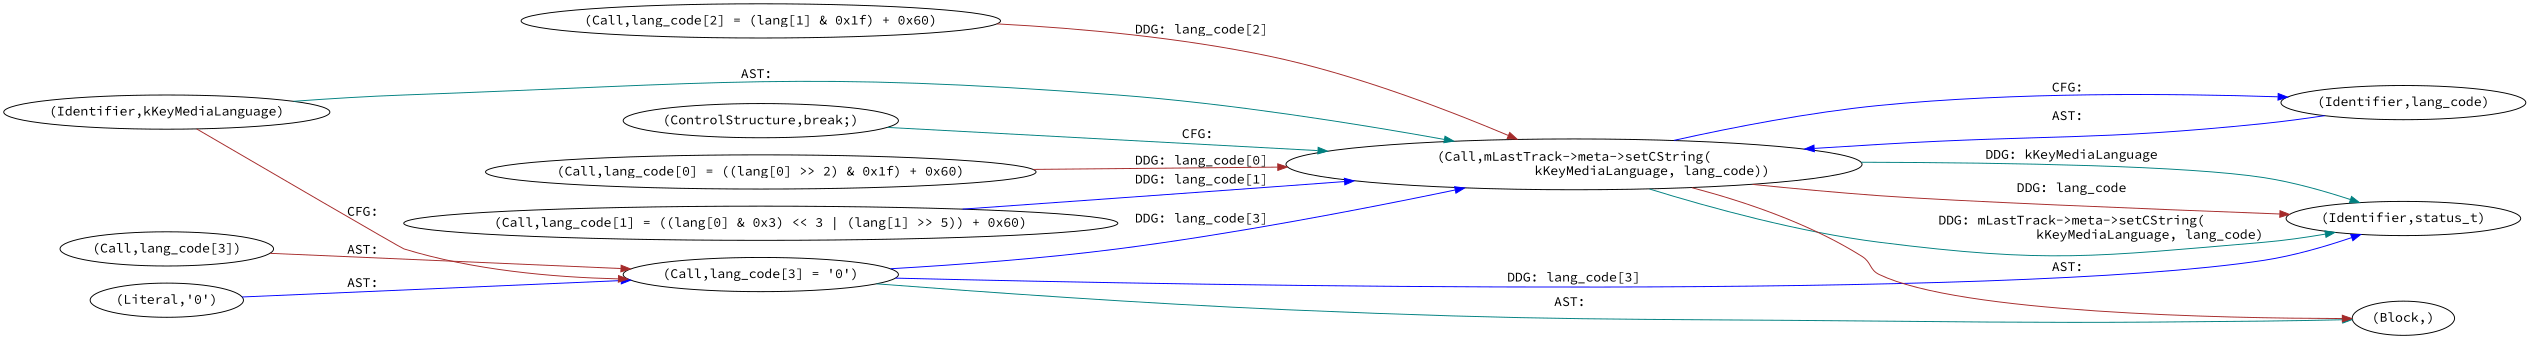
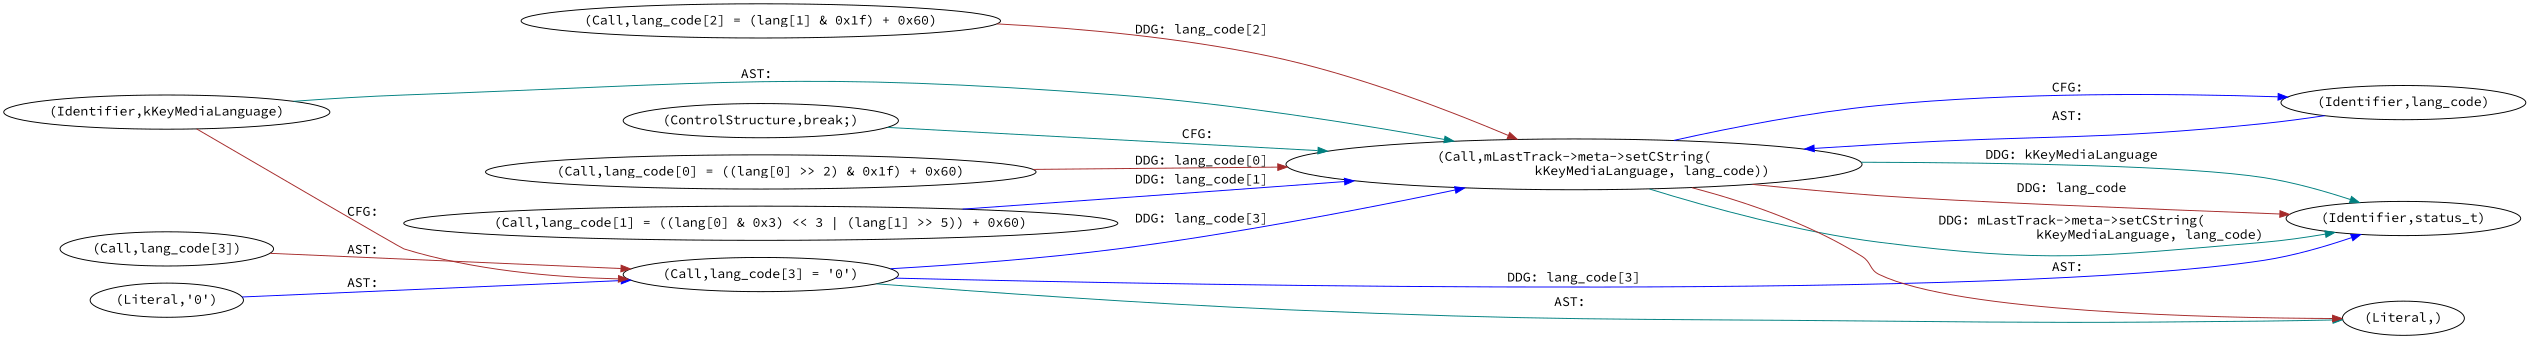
(2403, 318) -> (2403, 318)
